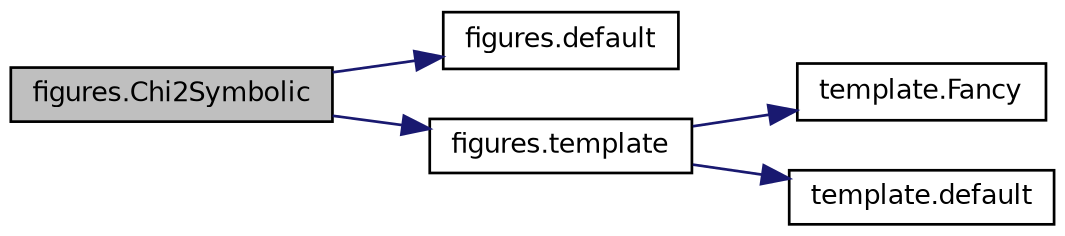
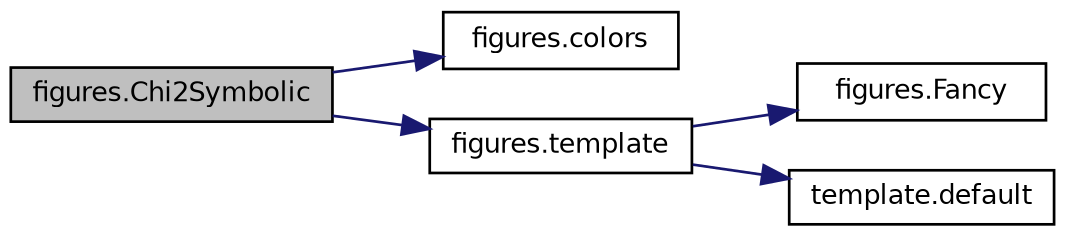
(561, 41) -> (561, 41)
(922, 92) -> (922, 92)
